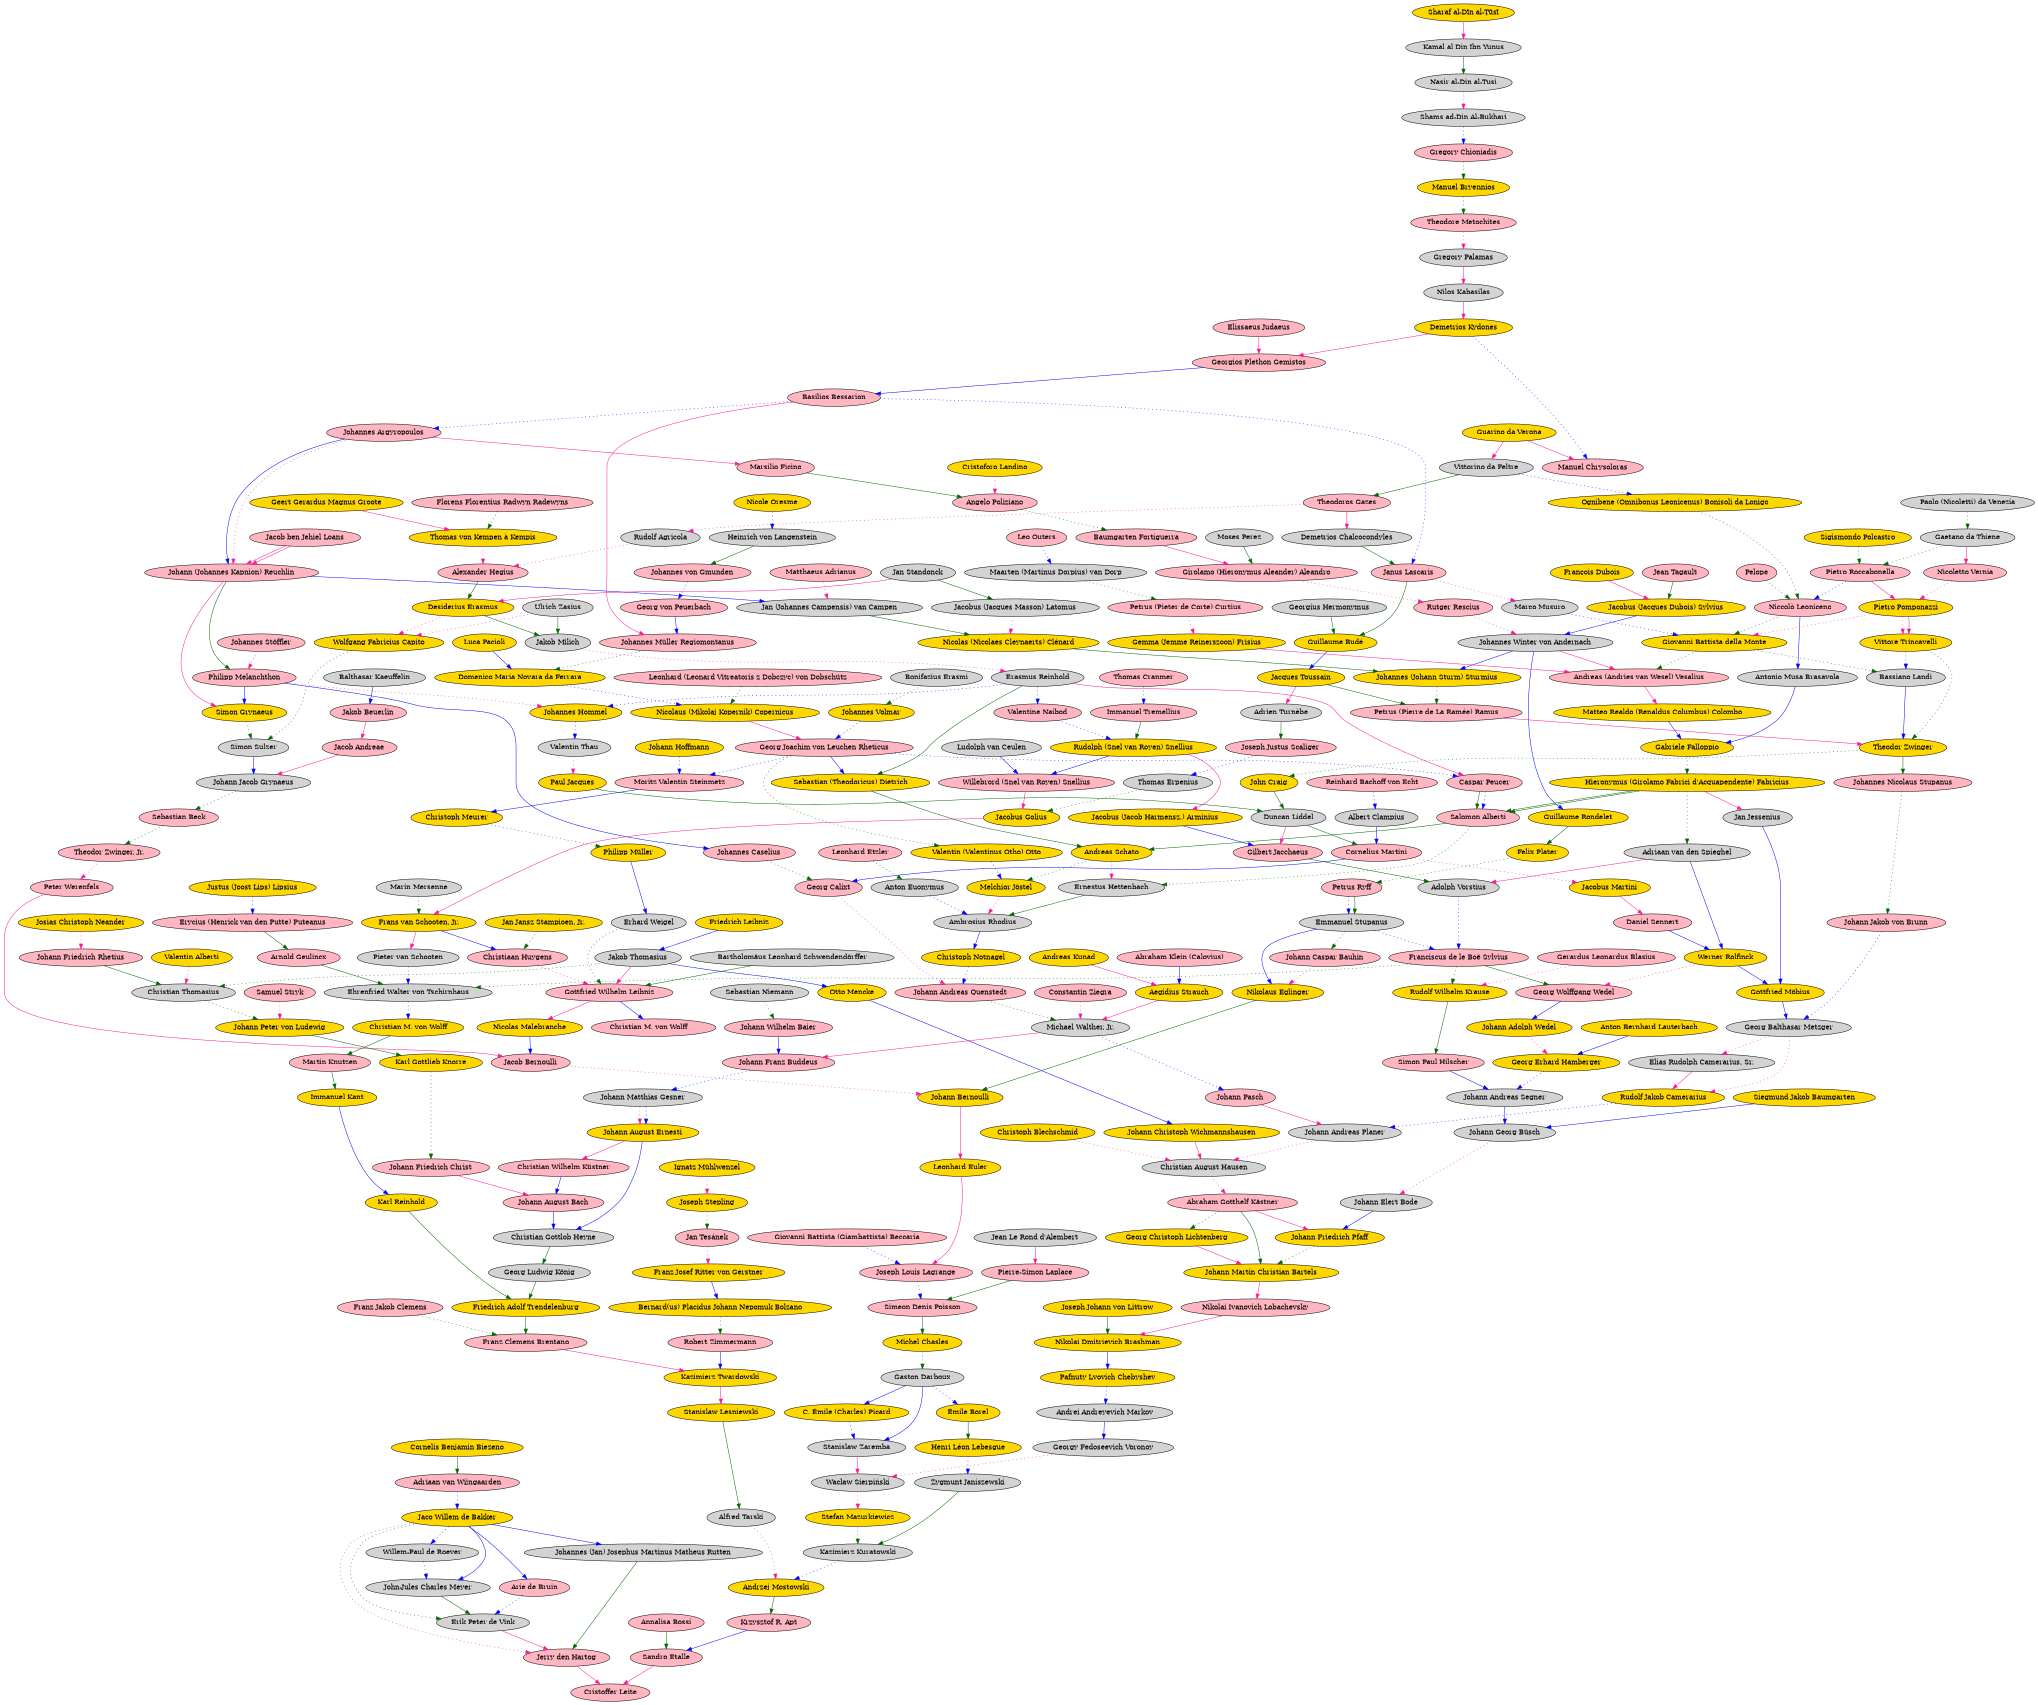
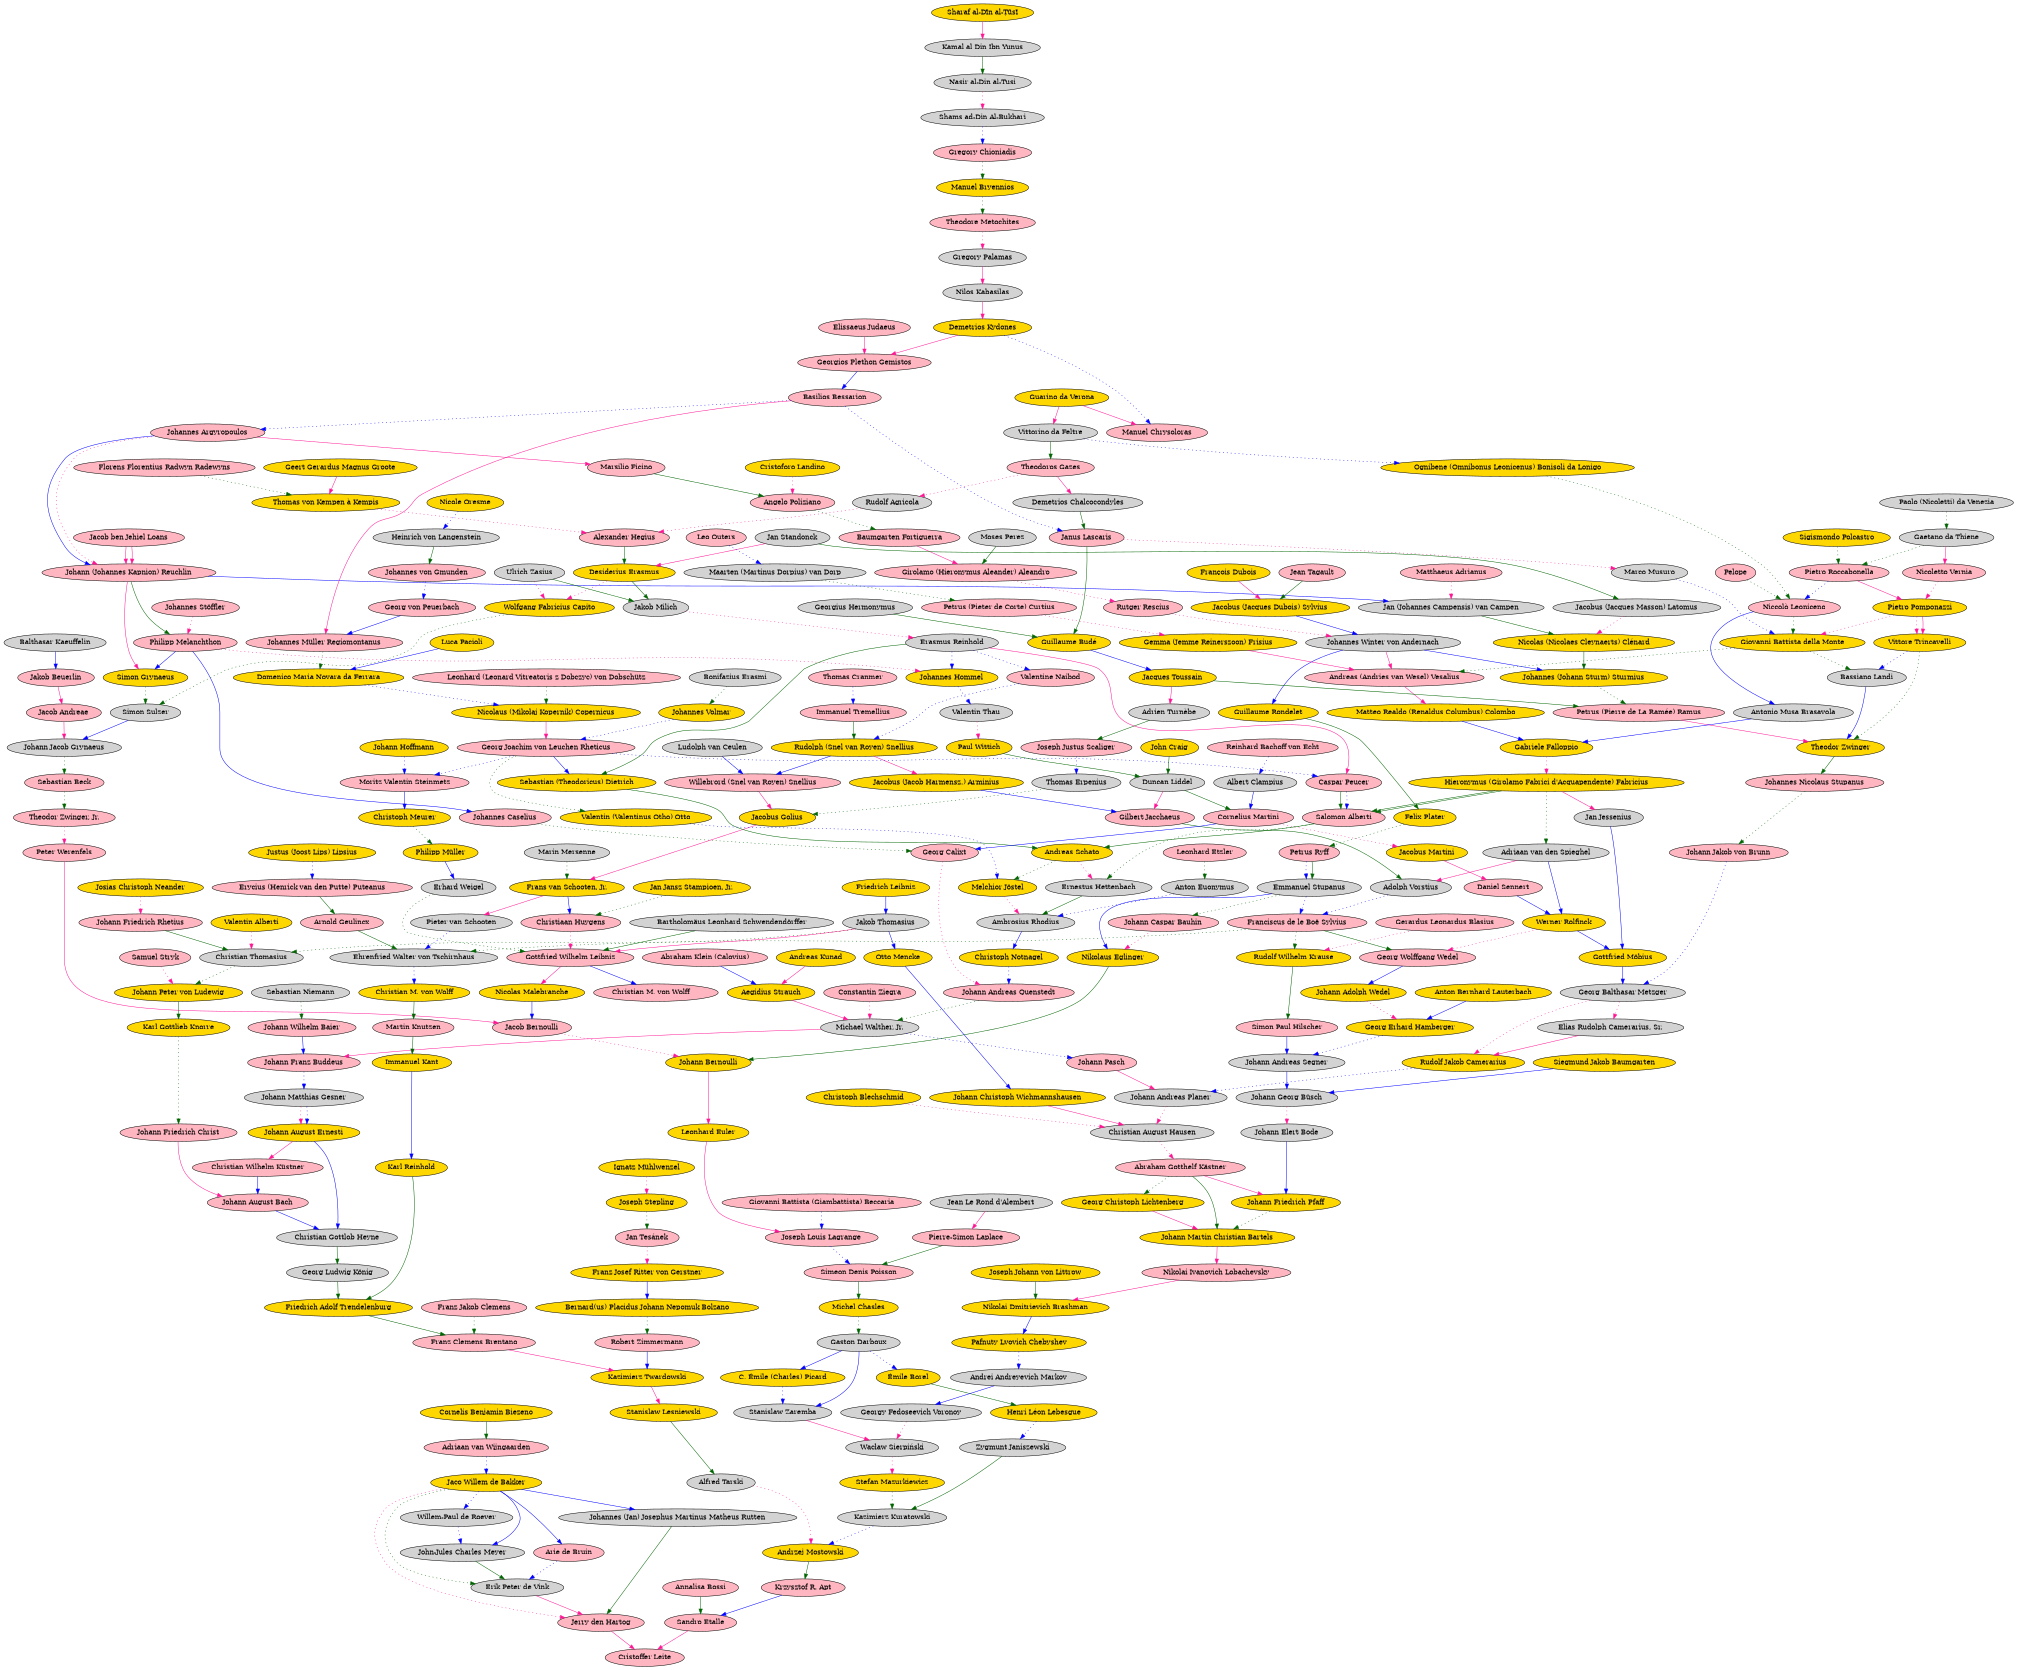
(1577, 759) -> none
(1687, 763) -> (1546, 763)
(572, 783) -> (979, 748)
